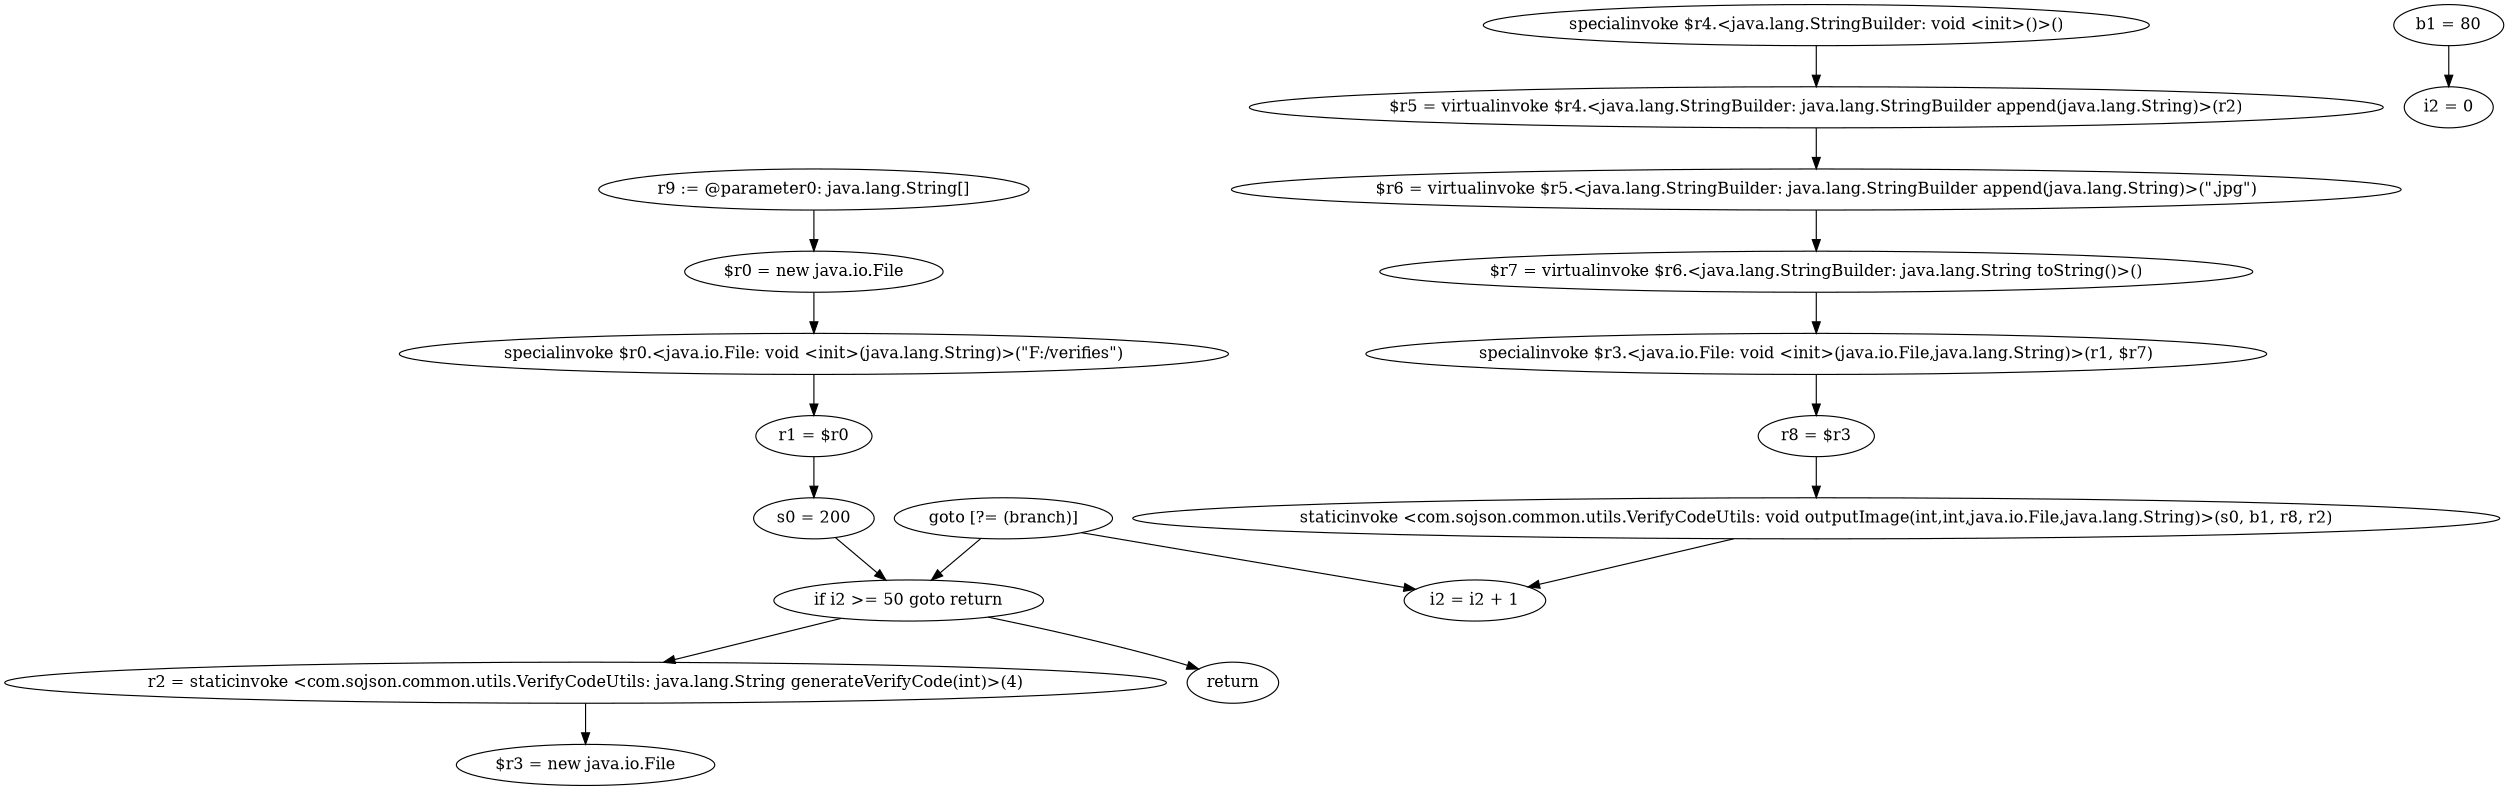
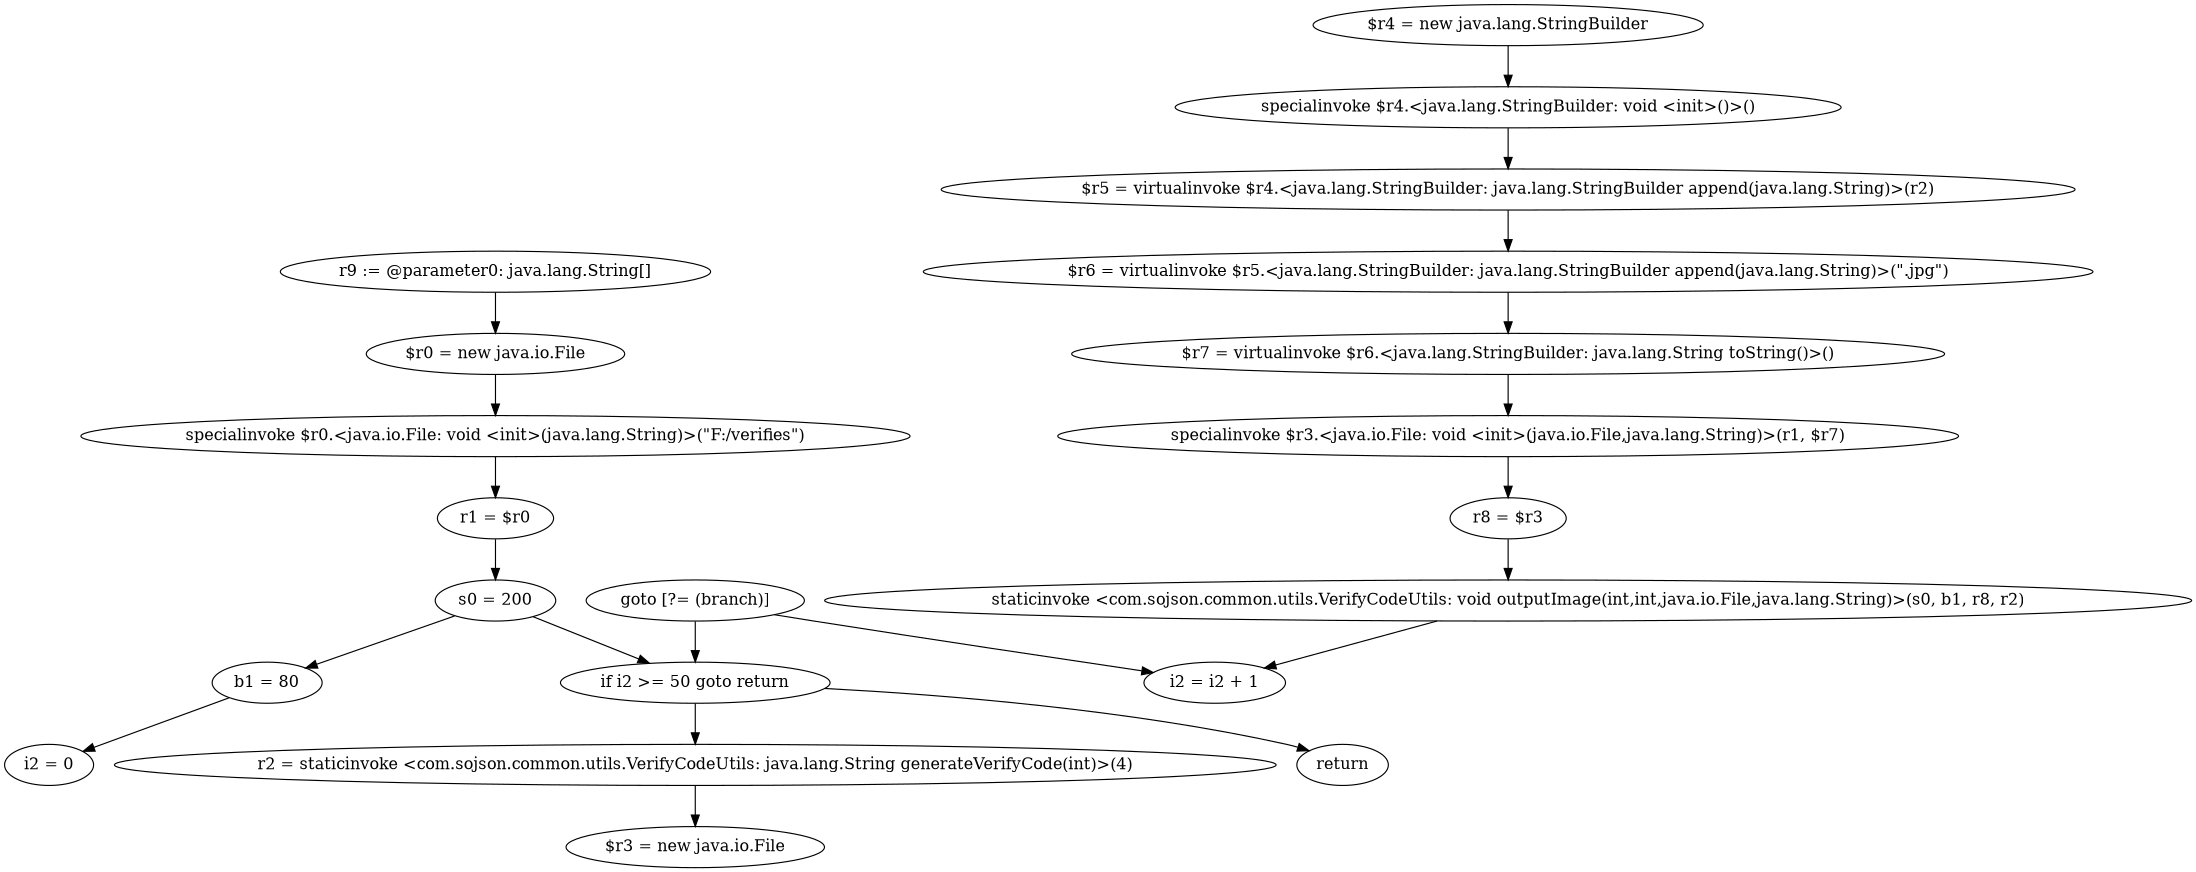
none -> (1508, 25)
none -> (386, 640)
